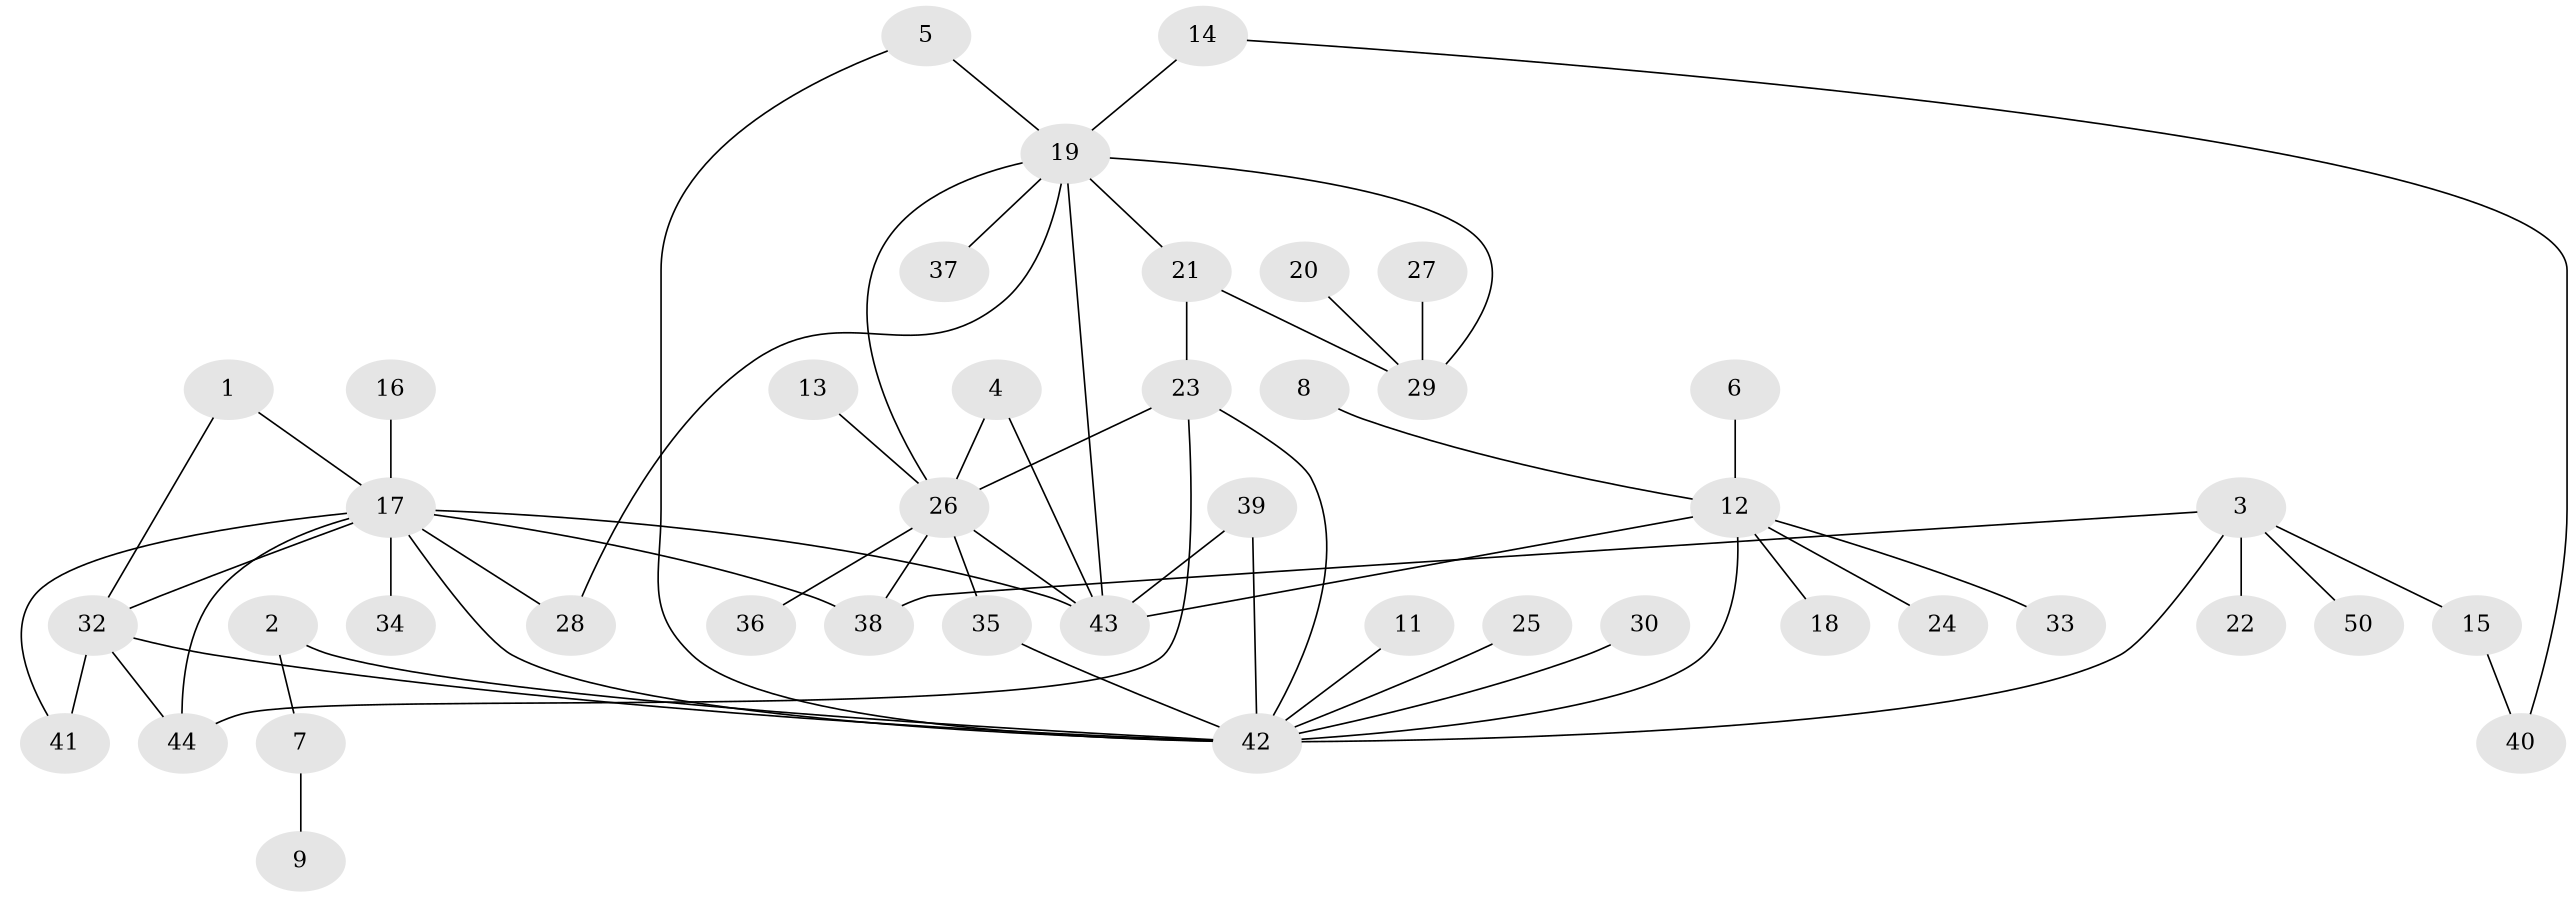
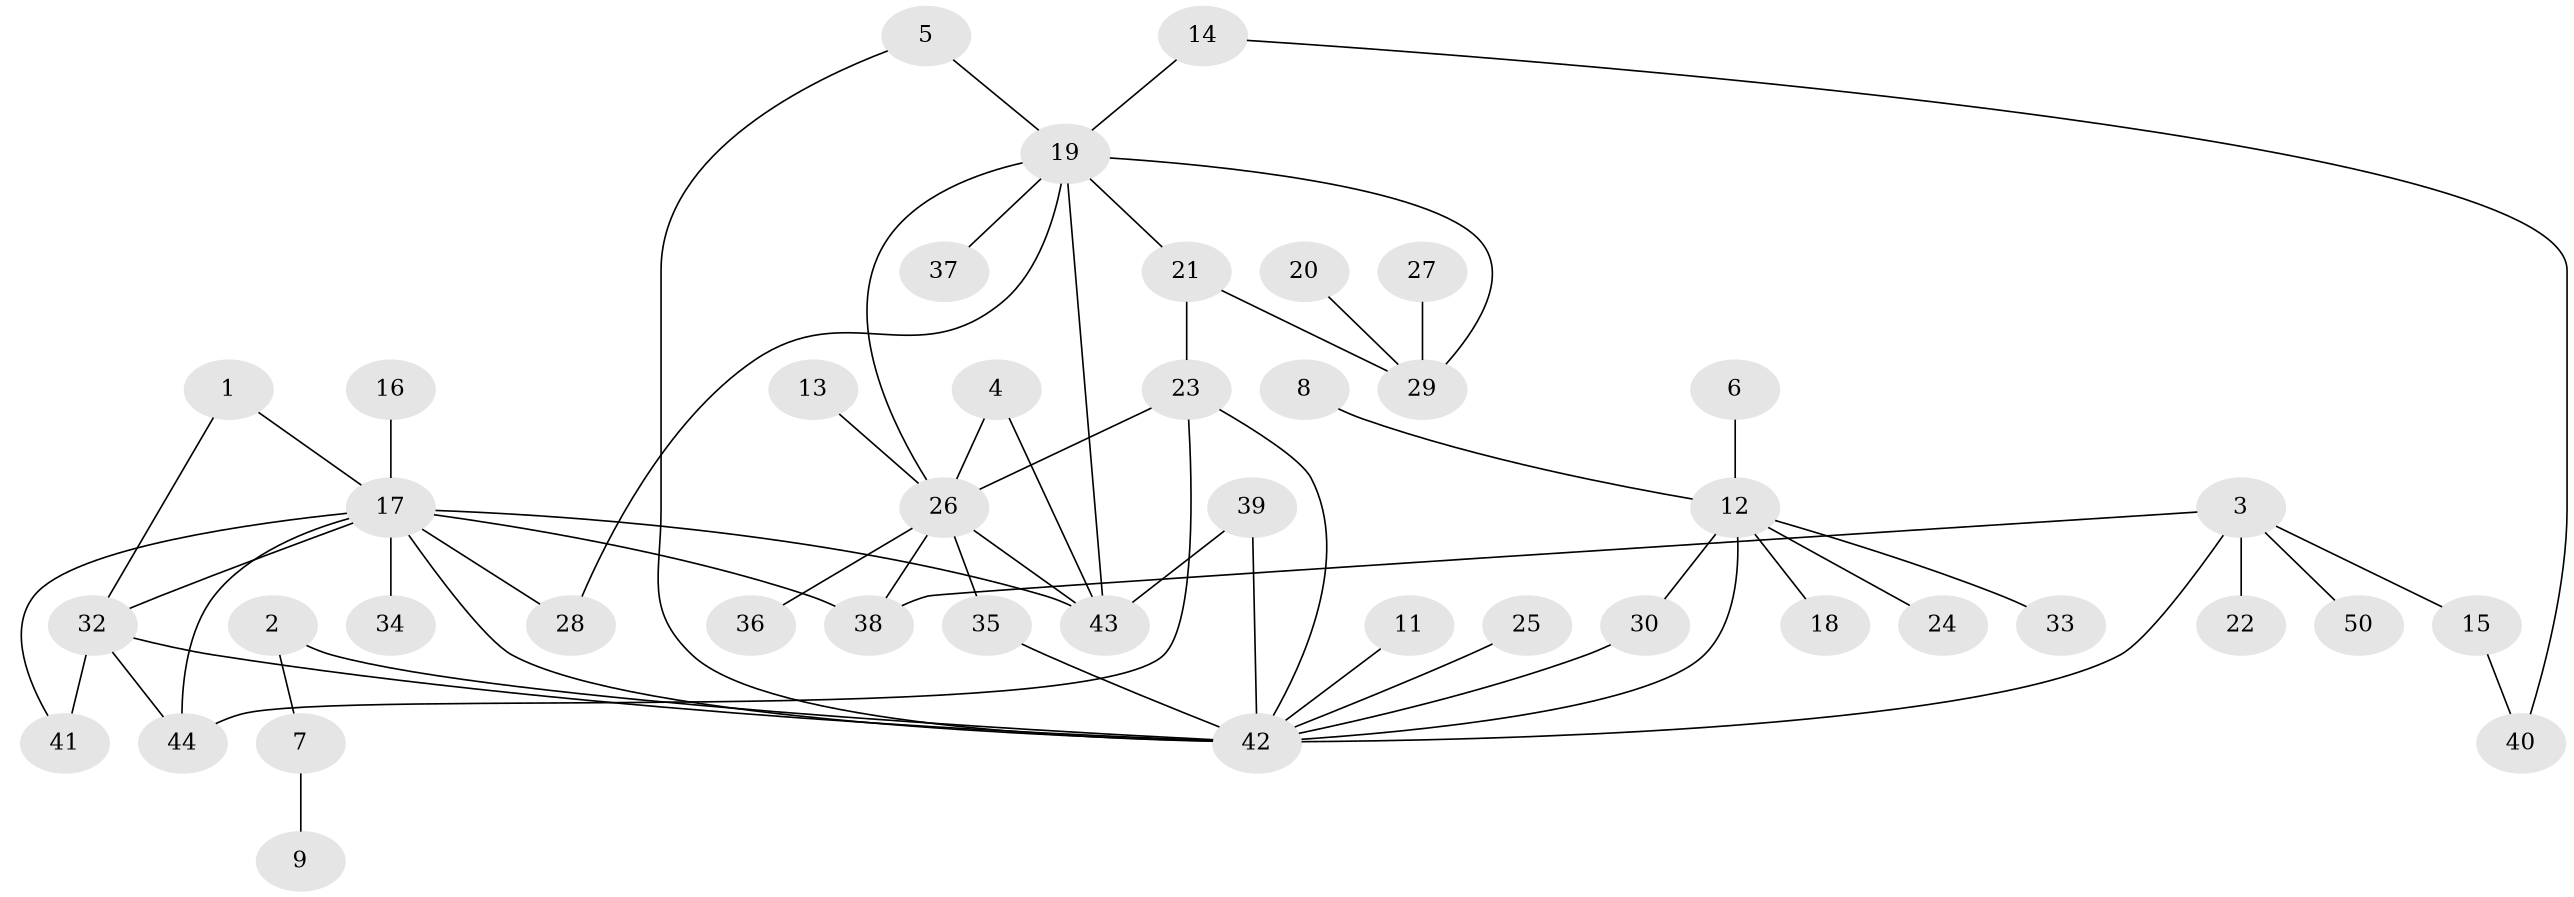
(1365, 577) -> (1690, 567)
